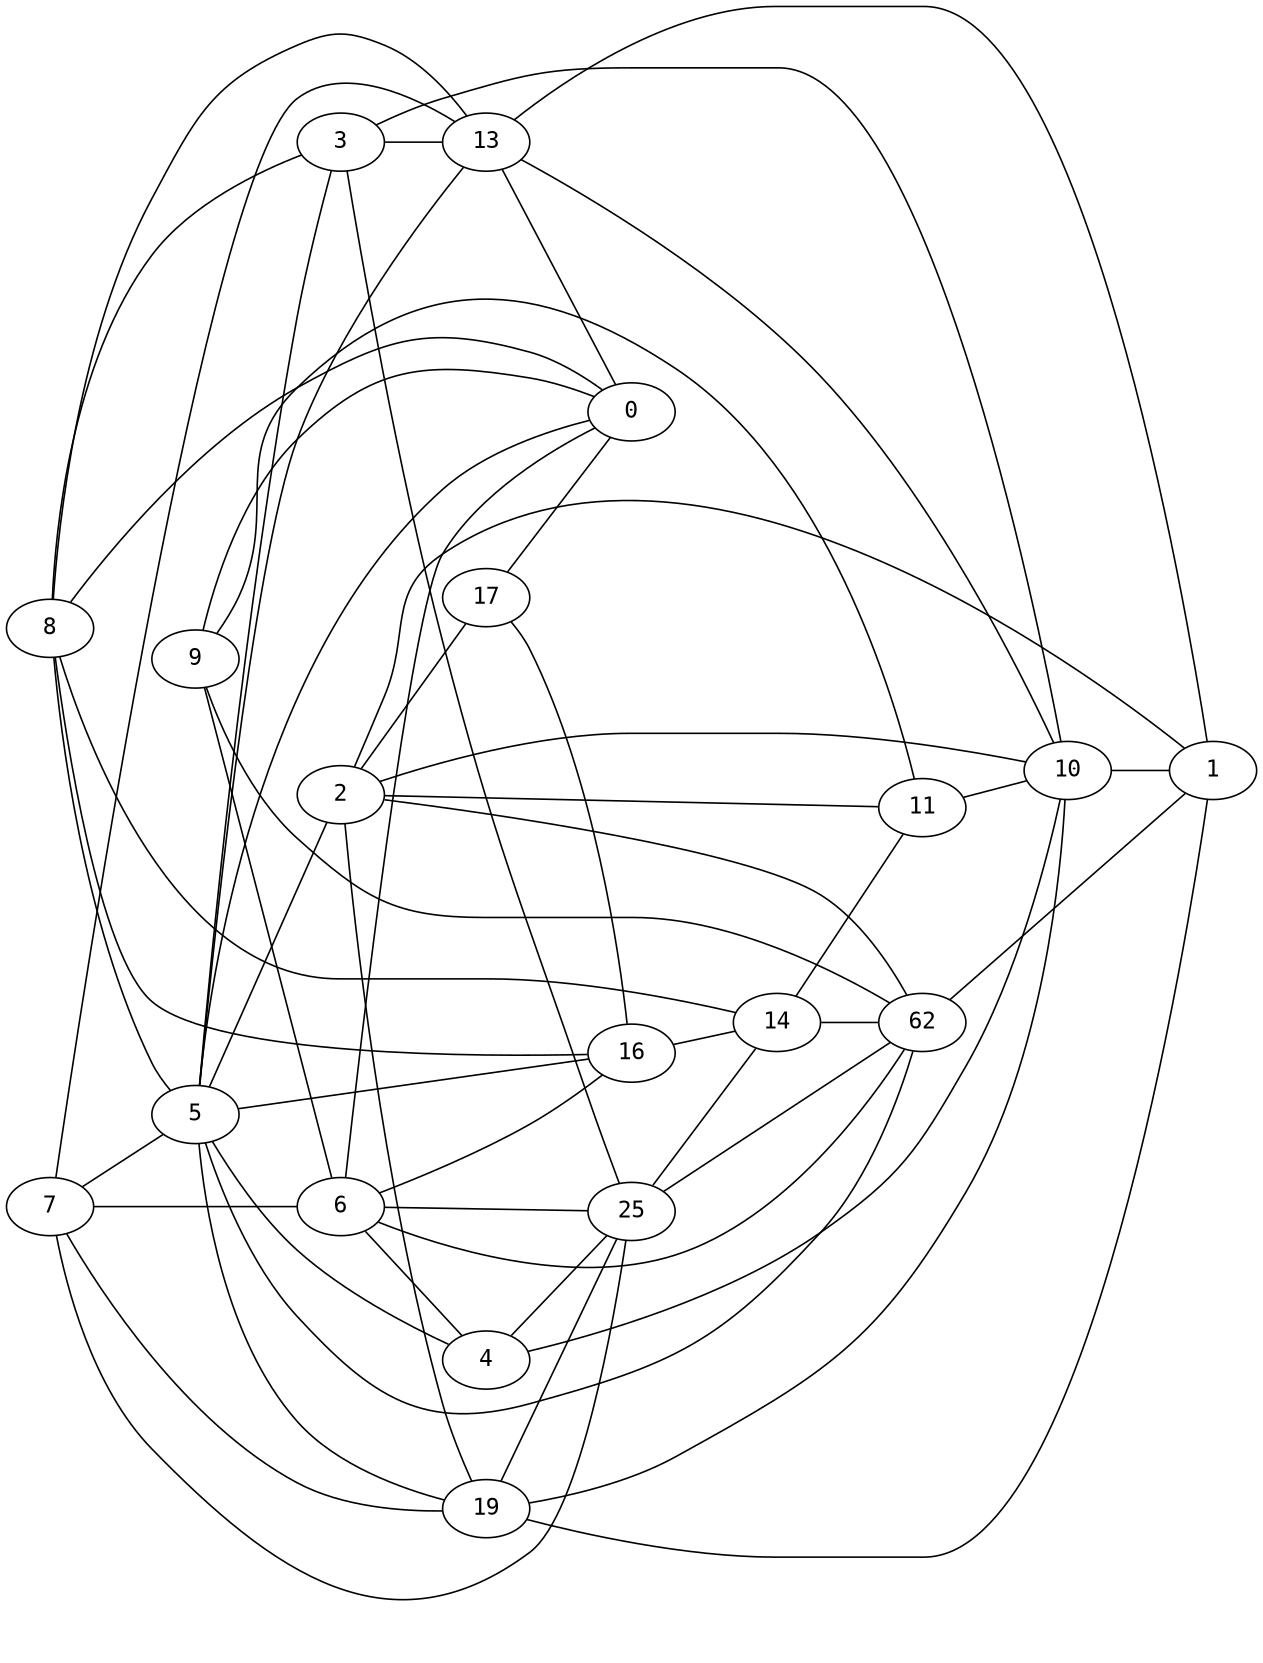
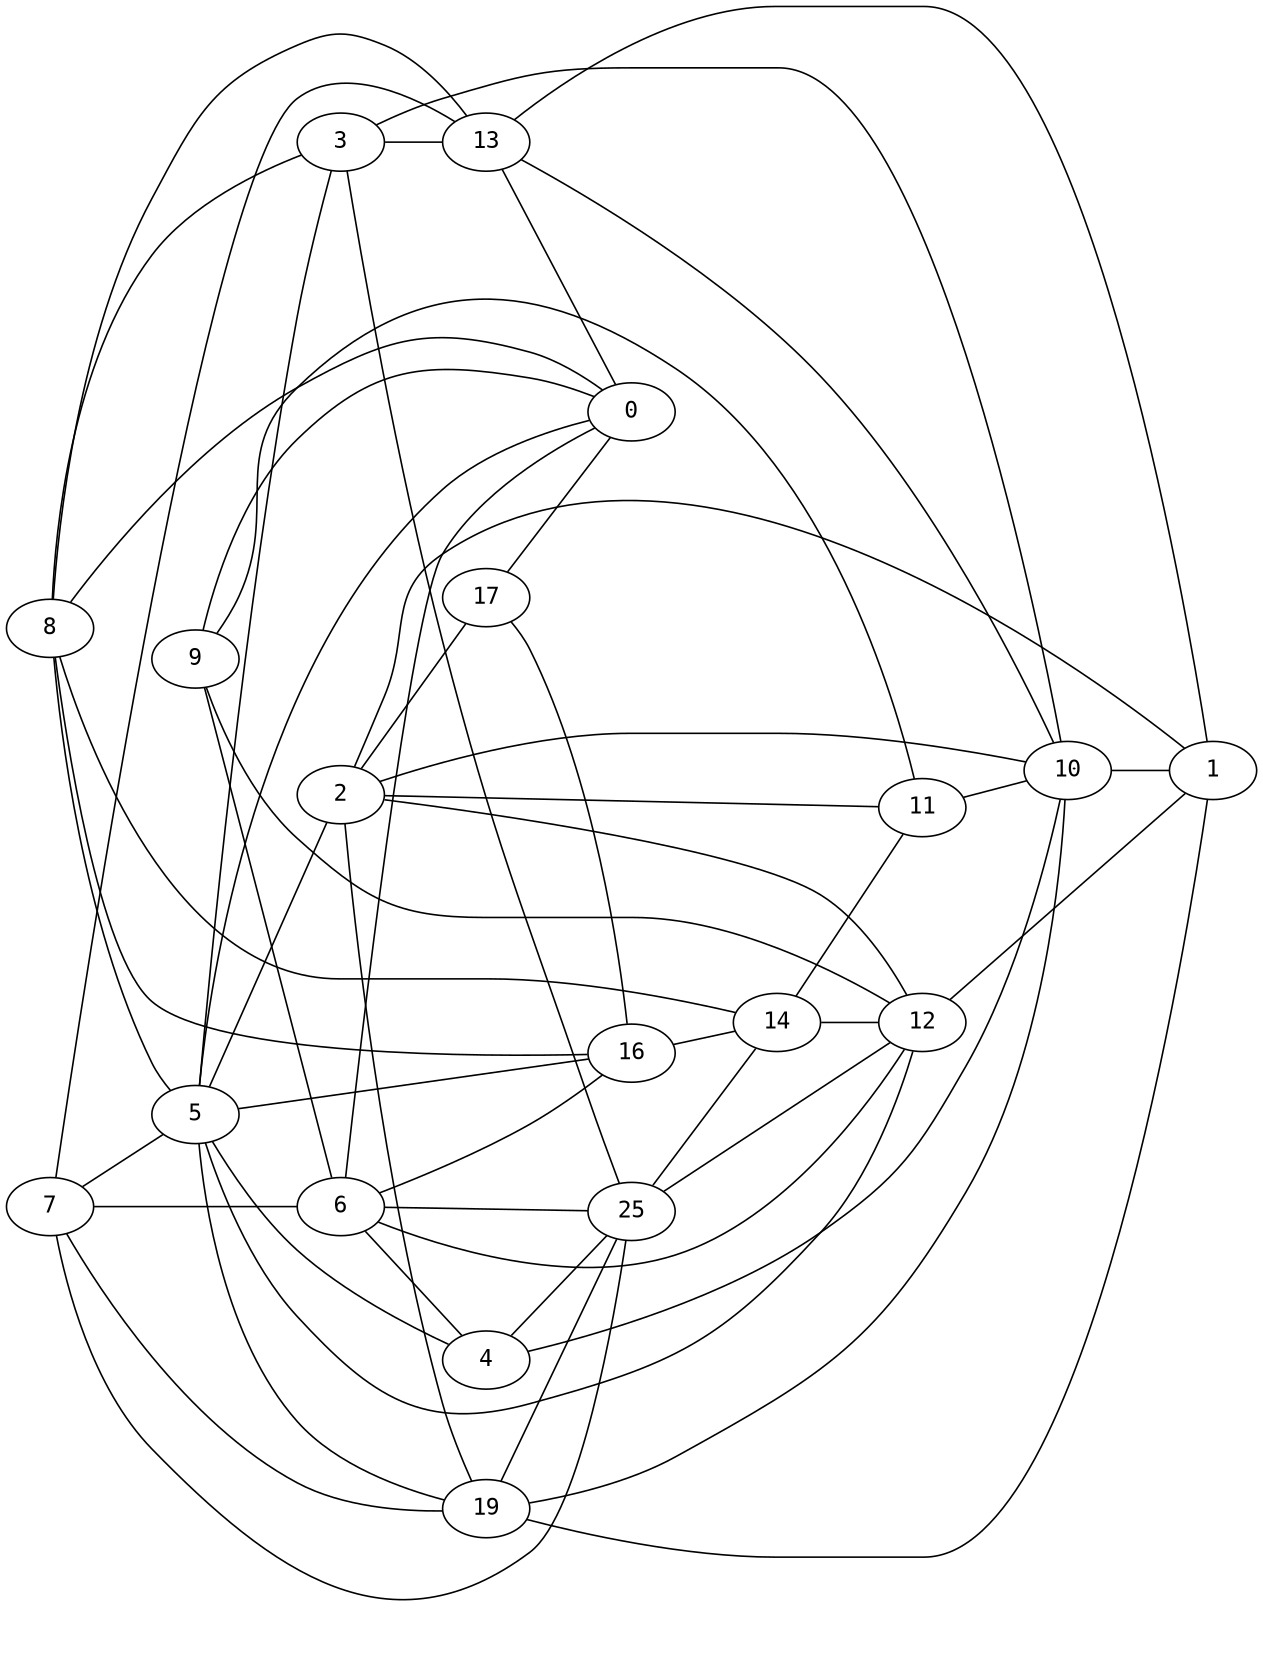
(274, 530) -> none
(922, 1022) -> (922, 1022)
